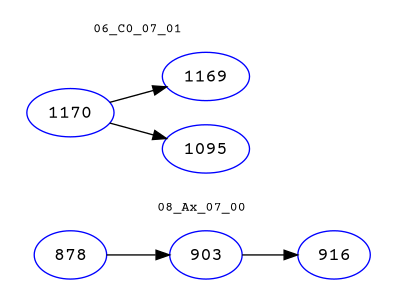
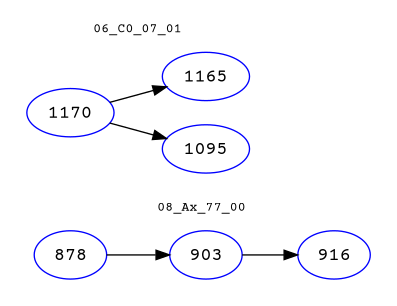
(206, 76) -> (206, 76)
(202, 207) -> (202, 207)
